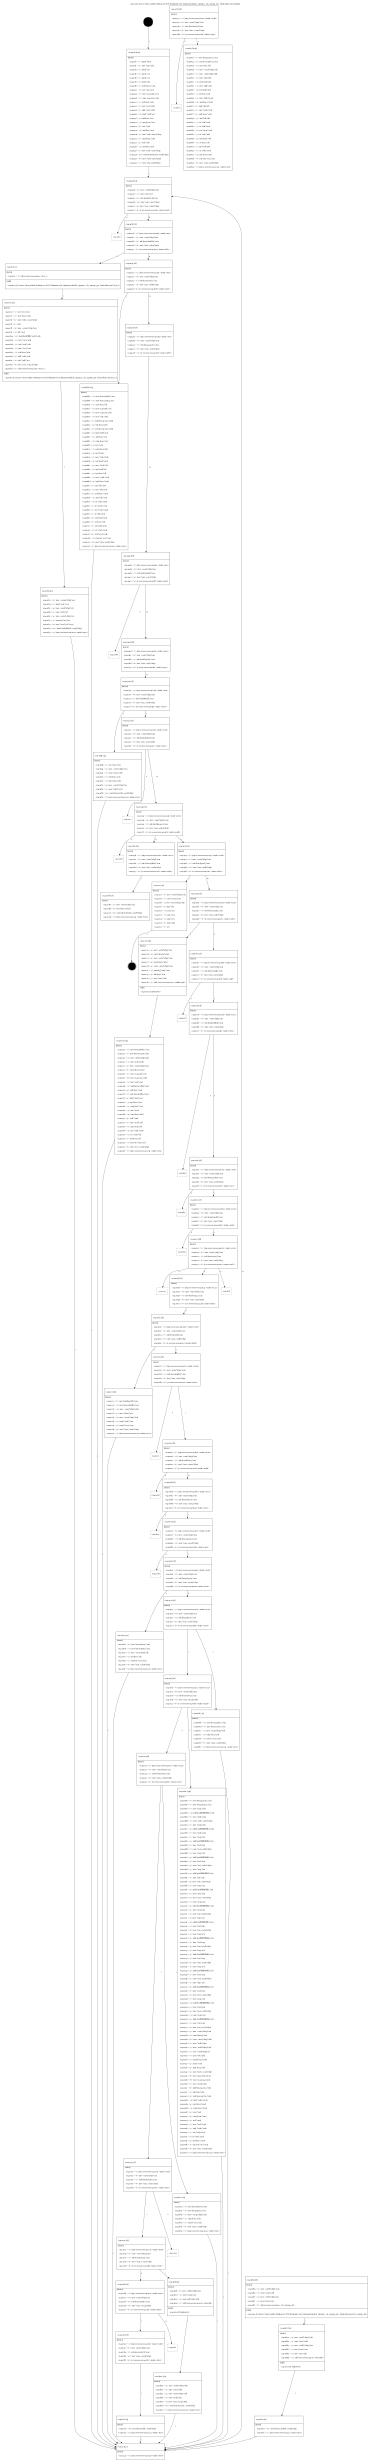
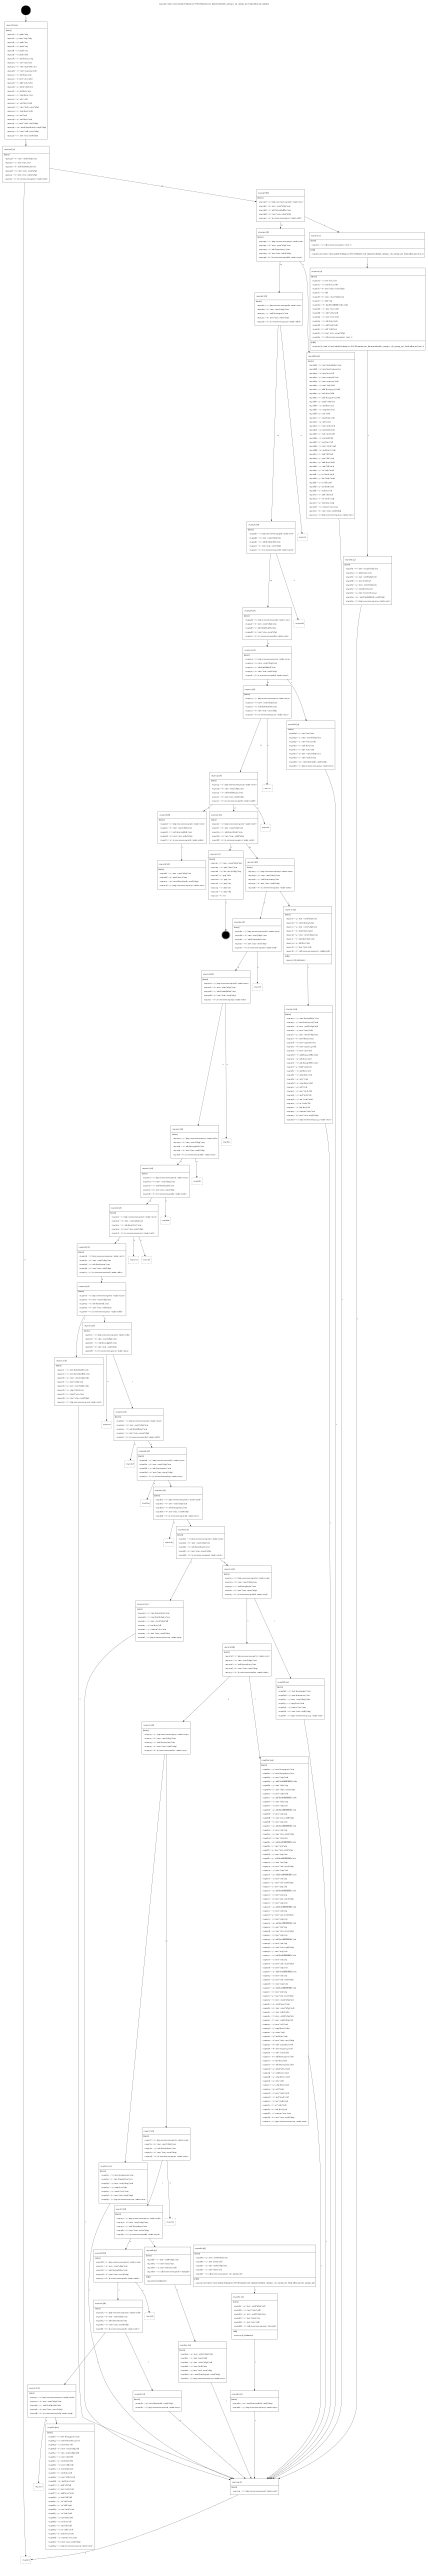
none -> (302, 537)
(242, 1330) -> (138, 2536)
none -> (86, 2357)
